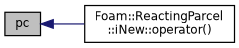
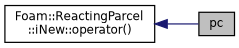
(69, 24) -> (183, 24)
